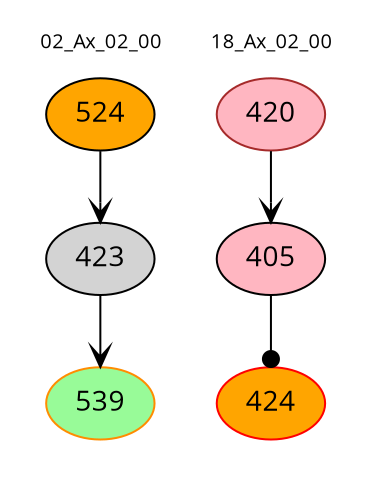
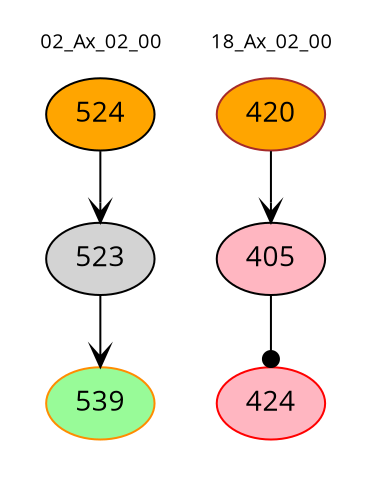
(271, 114) -> (271, 114)
(100, 259) -> (100, 259)
(271, 403) -> (271, 403)
